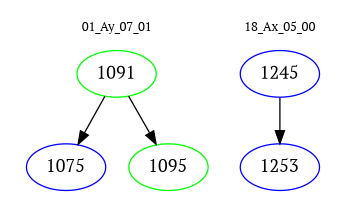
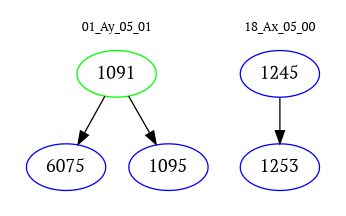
(117, 28) -> (117, 28)
(66, 167) -> (66, 167)
(168, 167) -> (168, 167)
